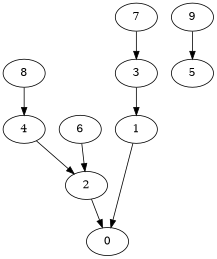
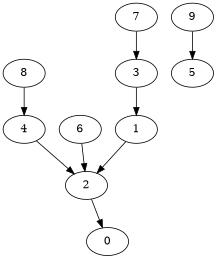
(123, 182) -> (114, 155)
